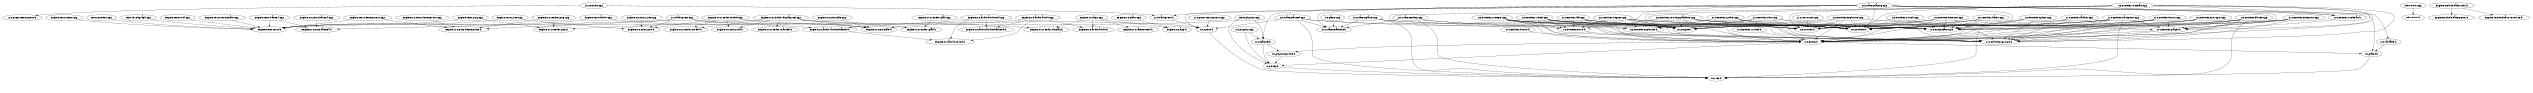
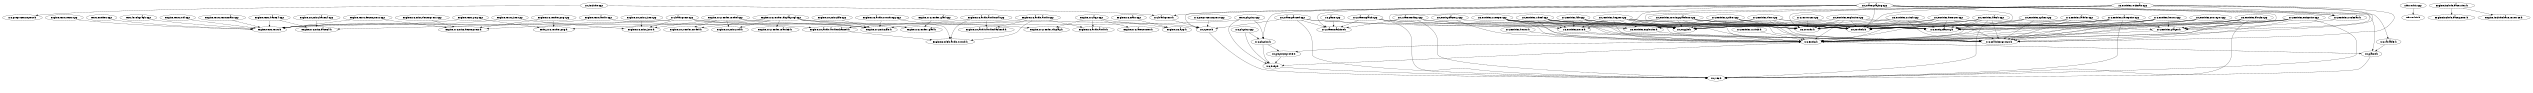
none -> (882, 18)
none -> (1450, 18)
none -> (1836, 23)
(554, 30) -> (554, 30)
(2070, 38) -> (1996, 32)
(950, 42) -> (950, 42)
(1263, 42) -> (1263, 42)
none -> (2072, 72)
